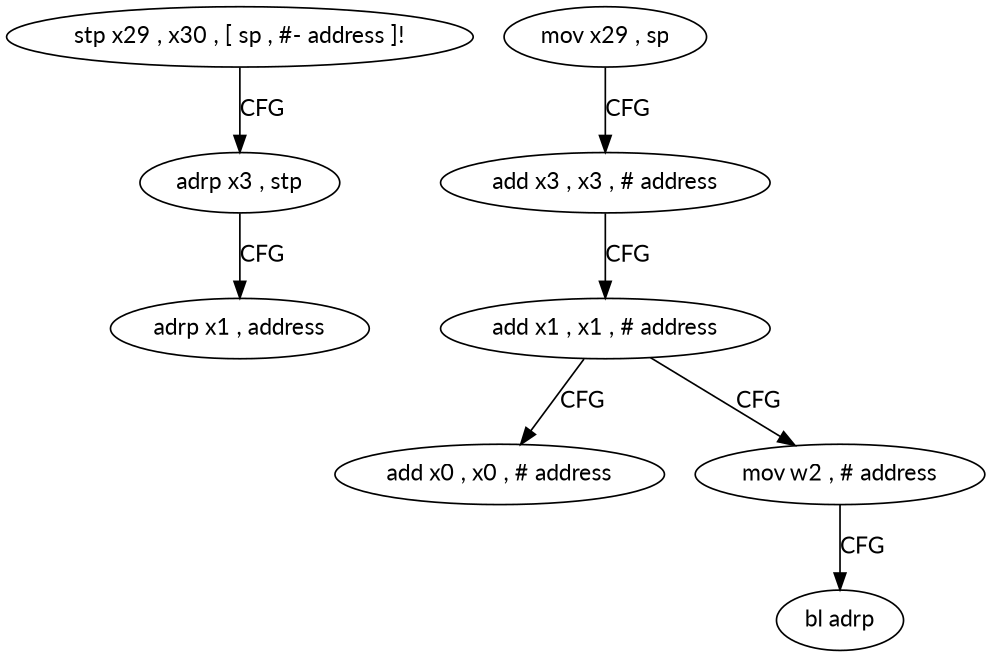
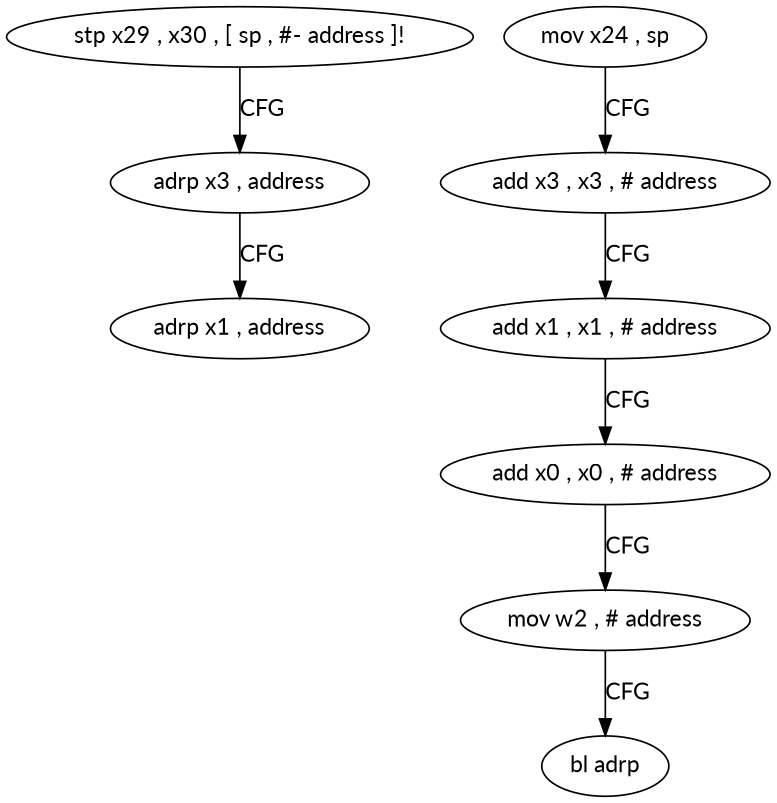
(605, 37) -> (605, 37)
(240, 183) -> (240, 183)
(715, 397) -> (605, 539)
